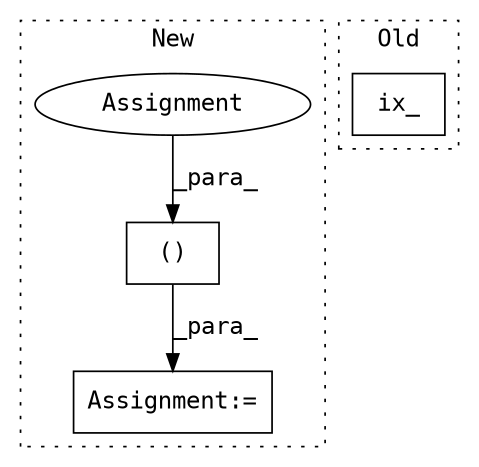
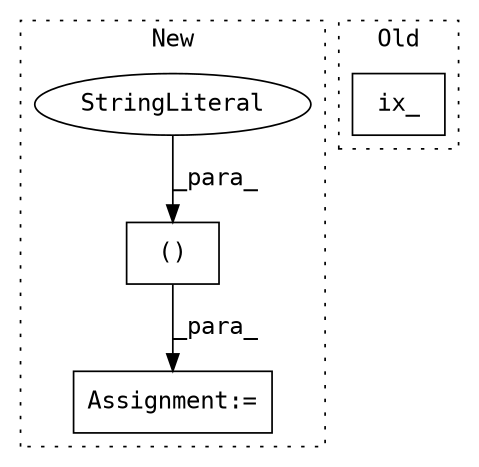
(173, 104) -> (173, 104)
